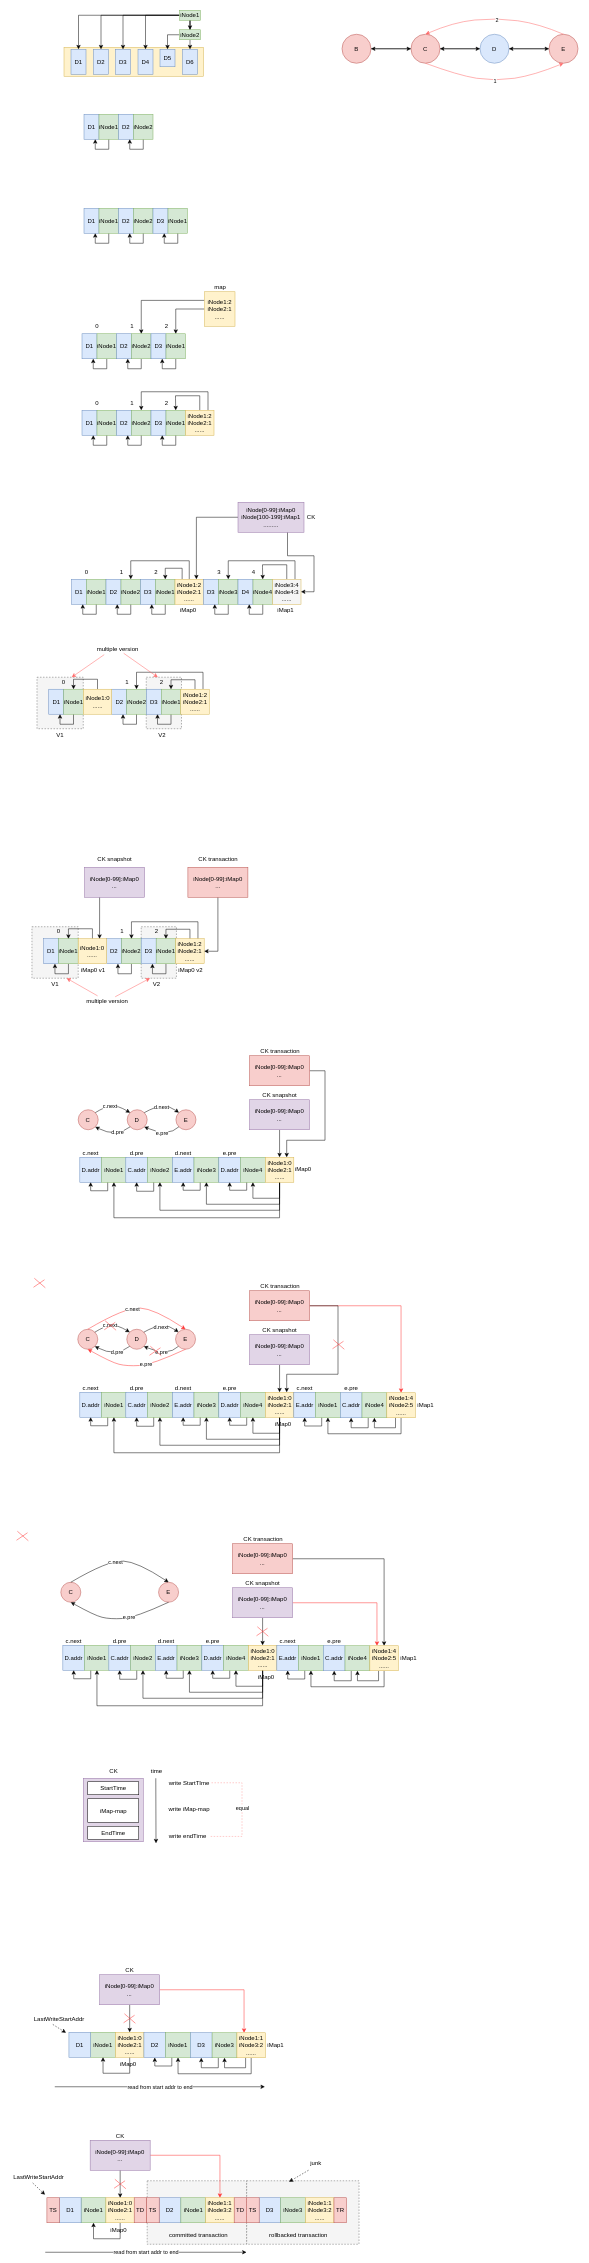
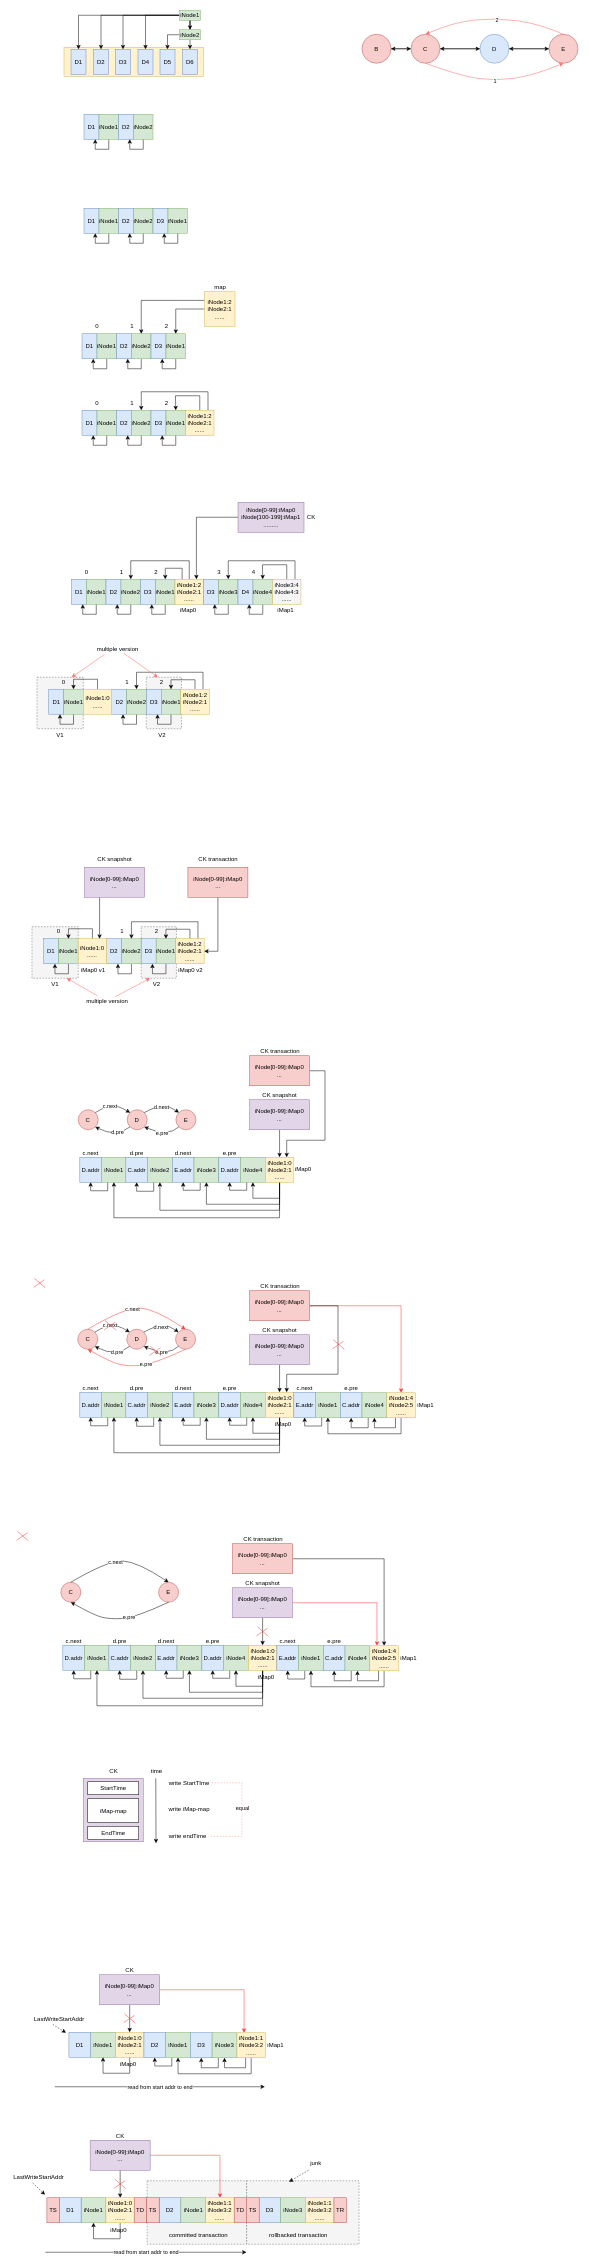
(356, 49) -> (376, 49)
(167, 58) -> (167, 62)
(305, 592) -> none
